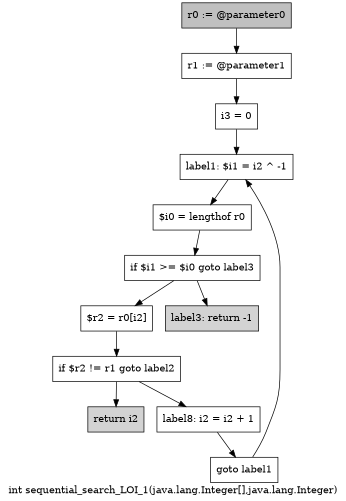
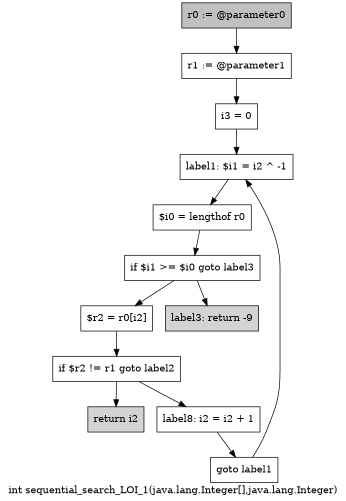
(212, 318) -> (212, 318)
